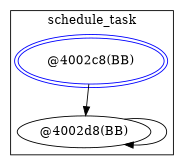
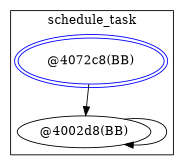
(91, 61) -> (91, 61)
